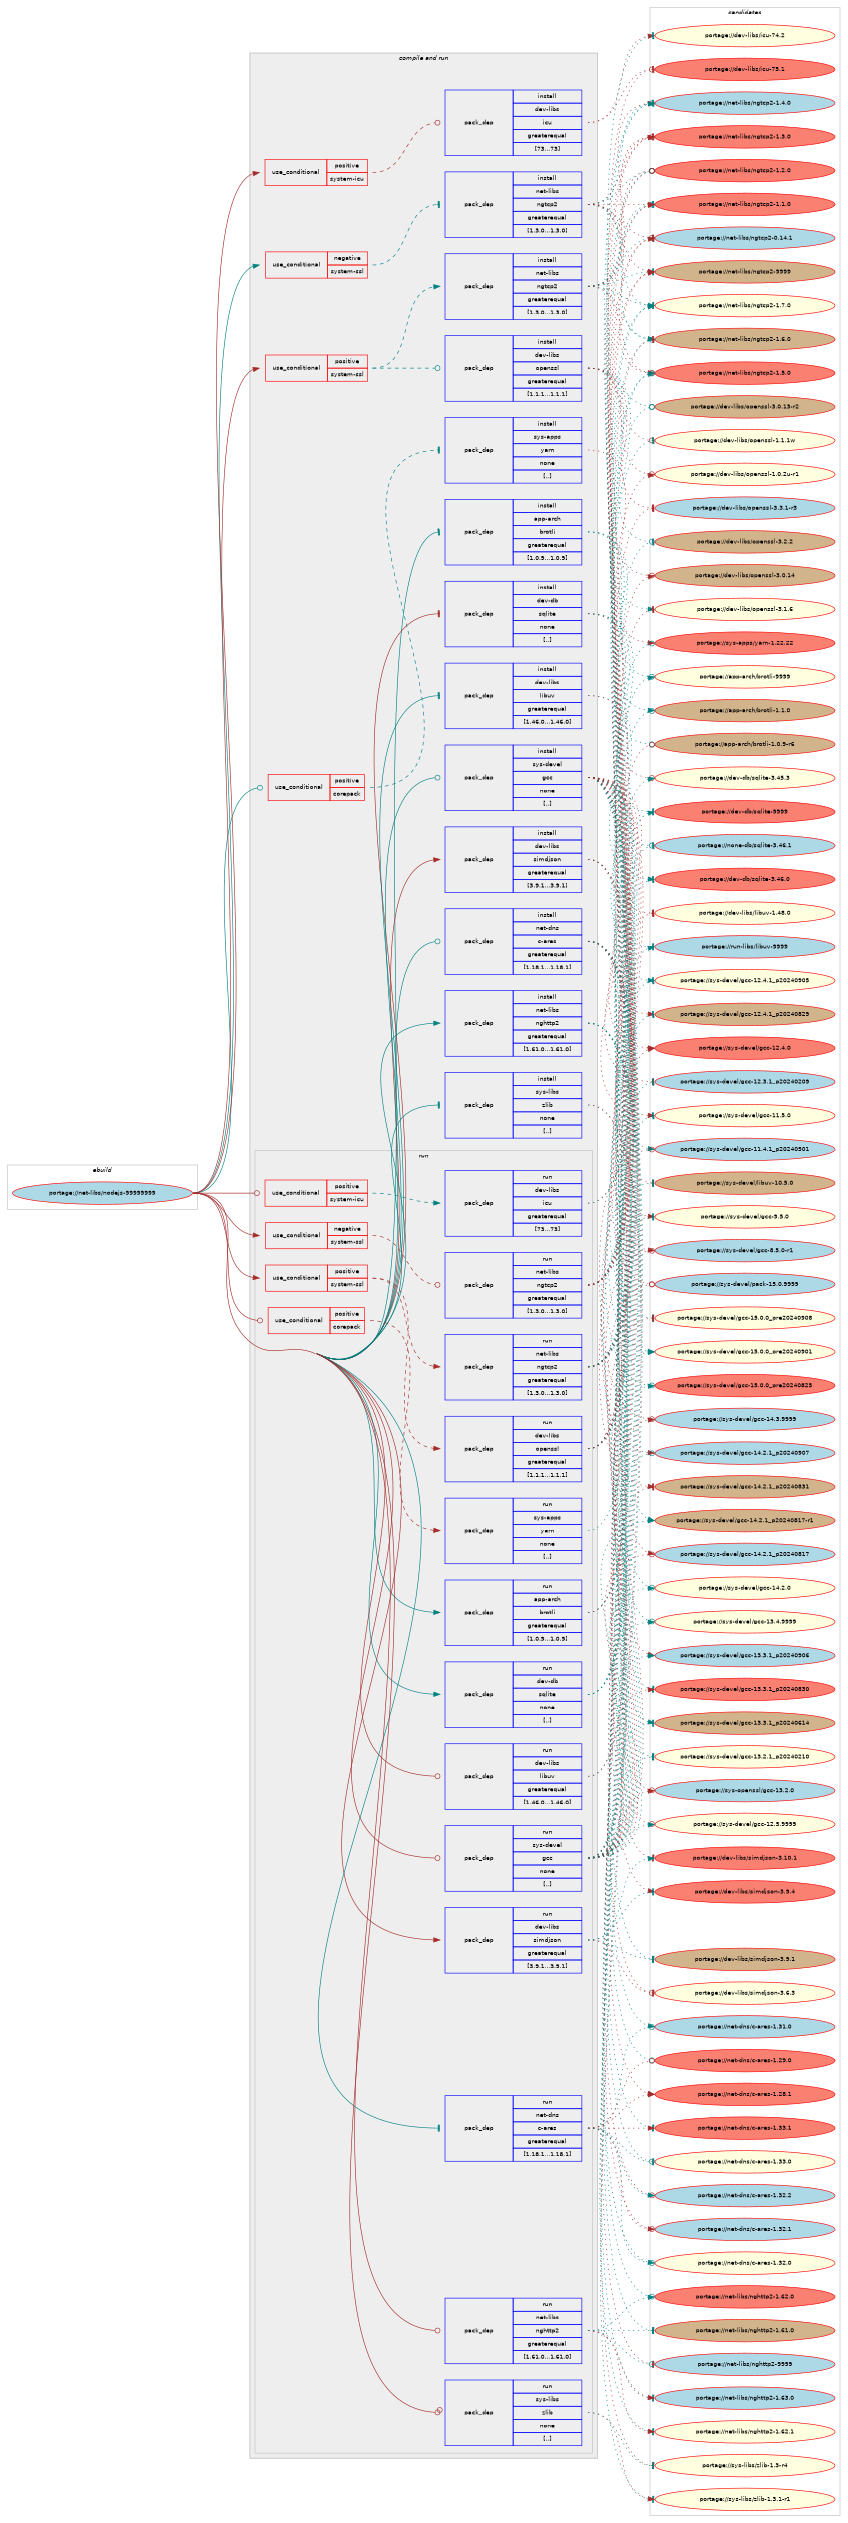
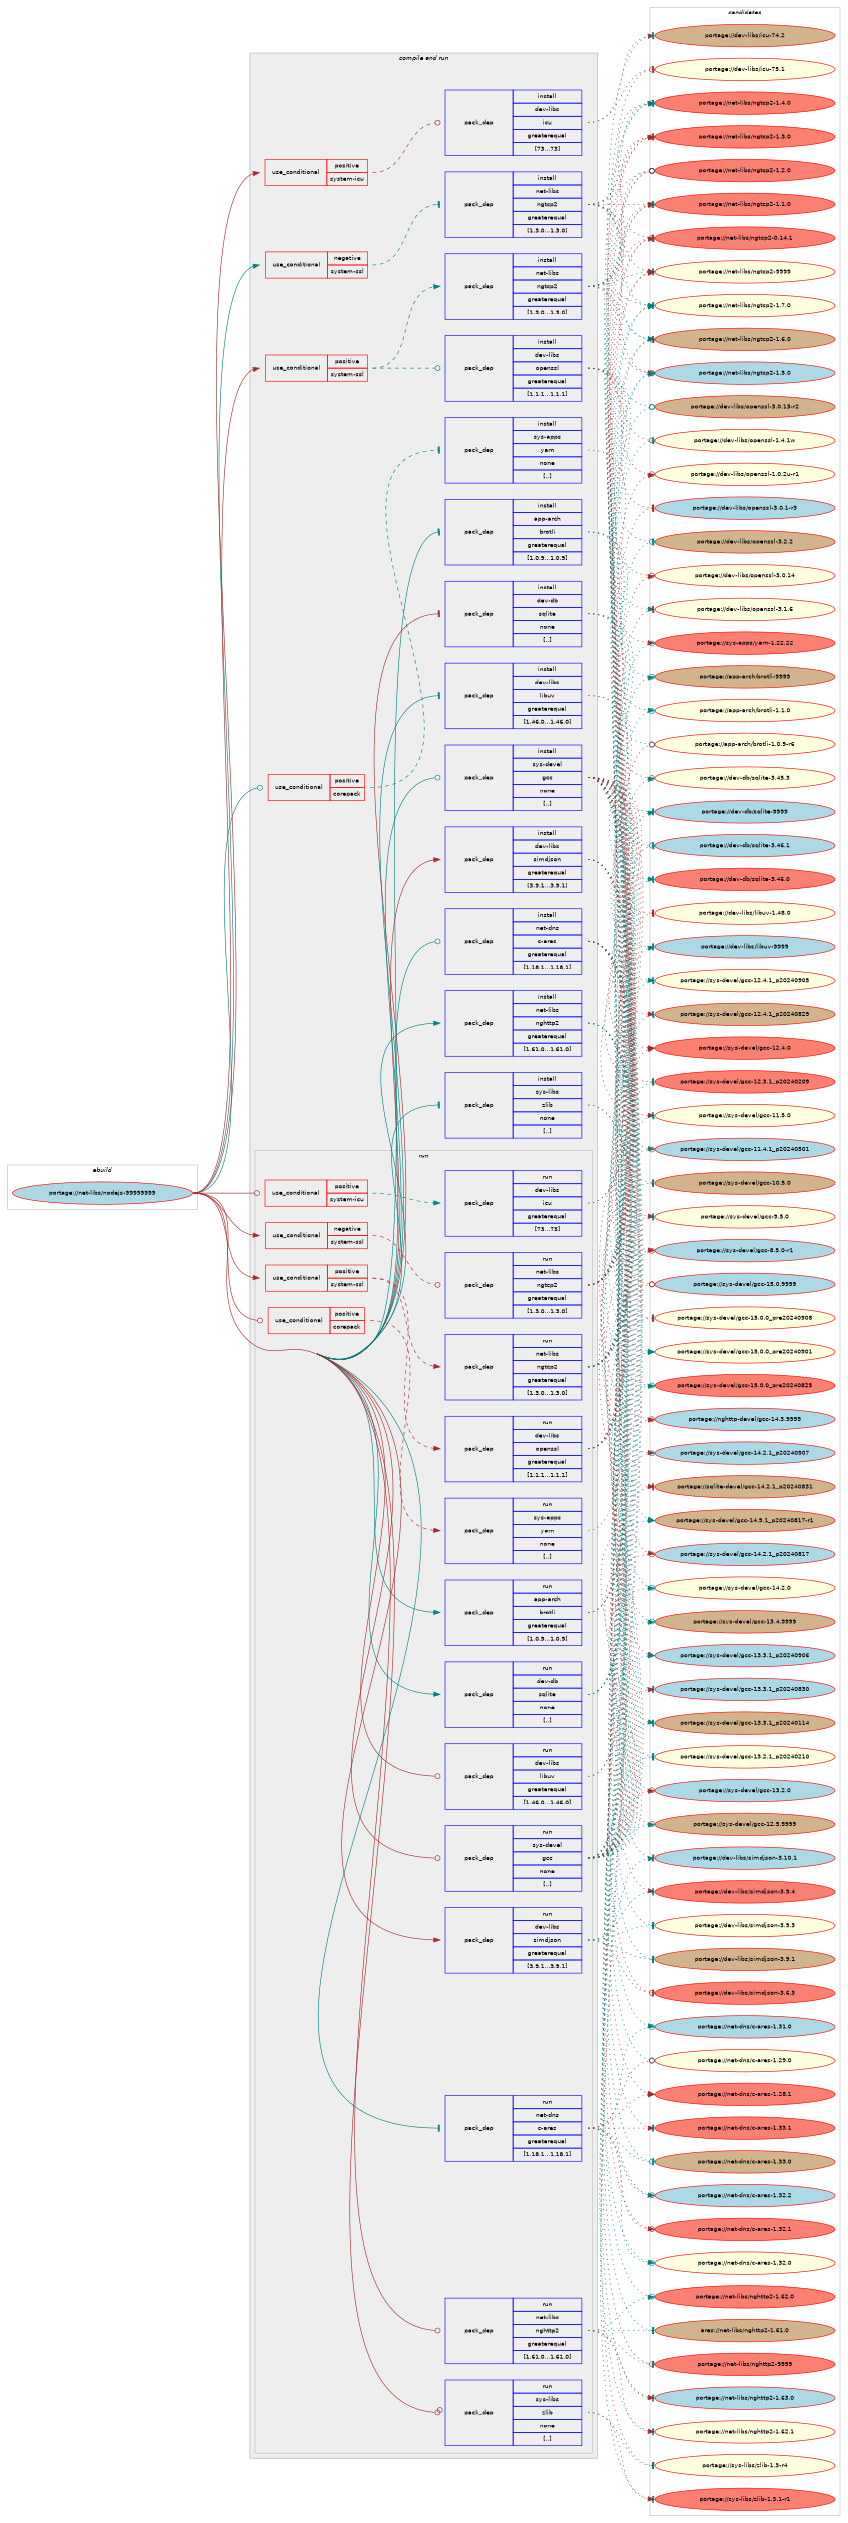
(745, 36) -> (745, 36)
(745, 69) -> (745, 69)
(745, 103) -> (745, 103)
(745, 238) -> (745, 238)
(745, 272) -> (745, 272)
(745, 373) -> (745, 373)
(745, 441) -> (745, 441)
(745, 508) -> (745, 508)
(745, 576) -> (745, 576)
(745, 677) -> (745, 677)
(745, 711) -> (745, 711)
(745, 744) -> (745, 744)
(745, 812) -> (745, 812)
(745, 846) -> (745, 846)
(745, 947) -> (745, 947)
(745, 1082) -> (745, 1082)
(745, 1183) -> (745, 1183)
(745, 1284) -> (745, 1284)
(745, 1419) -> (745, 1419)
(745, 1487) -> (745, 1487)
(745, 1521) -> (745, 1521)
(745, 1622) -> (745, 1622)
(745, 1689) -> (745, 1689)
(745, 1723) -> (745, 1723)
(745, 1791) -> (745, 1791)
(745, 1824) -> (745, 1824)
(745, 1858) -> (745, 1858)
none -> (745, 1926)
(745, 1993) -> (745, 1993)
(745, 2061) -> (745, 2061)
(745, 2162) -> (745, 2162)
(745, 2229) -> (745, 2229)
(745, 2331) -> (745, 2331)
(745, 2364) -> (745, 2364)
(745, 2499) -> (745, 2499)
